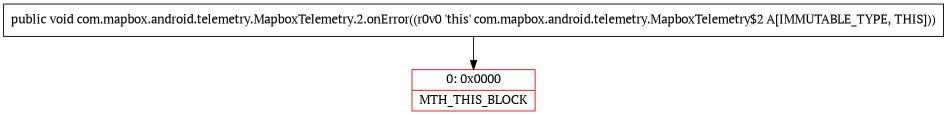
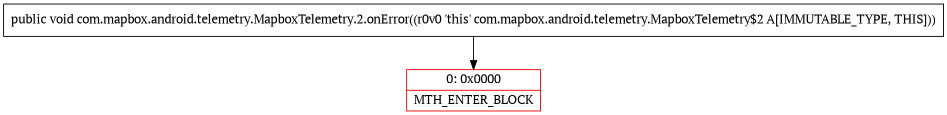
(474, 100) -> (474, 100)
